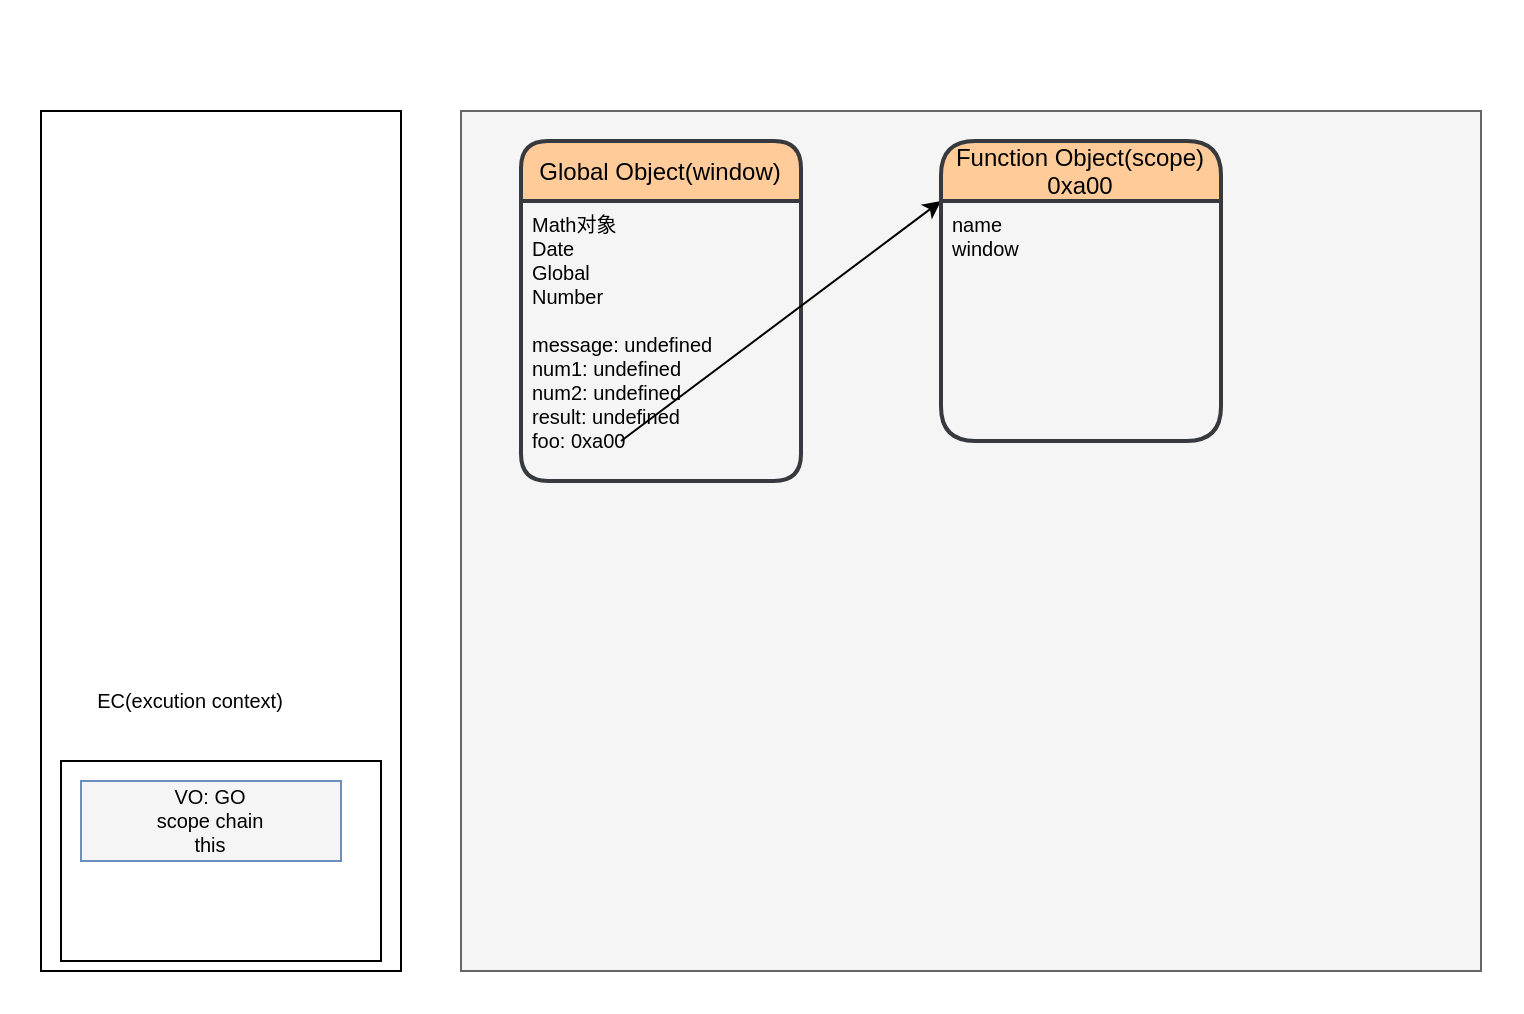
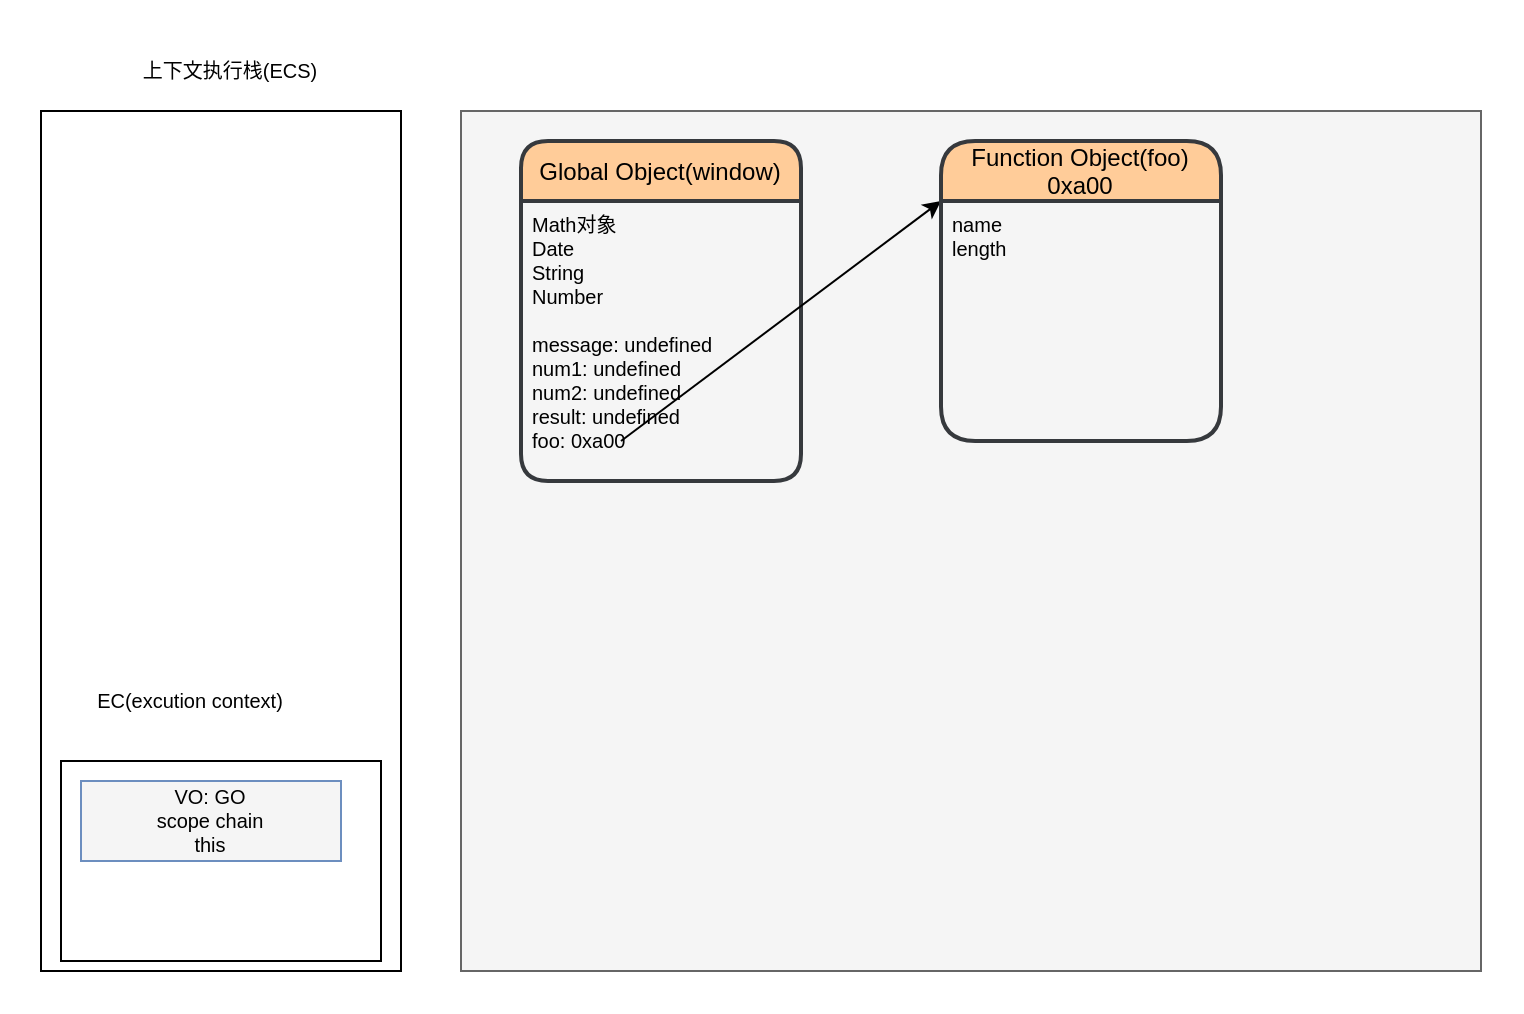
none -> (231, 71)
(1080, 158) -> (1080, 158)
(574, 225) -> (574, 225)
(974, 225) -> (974, 225)
